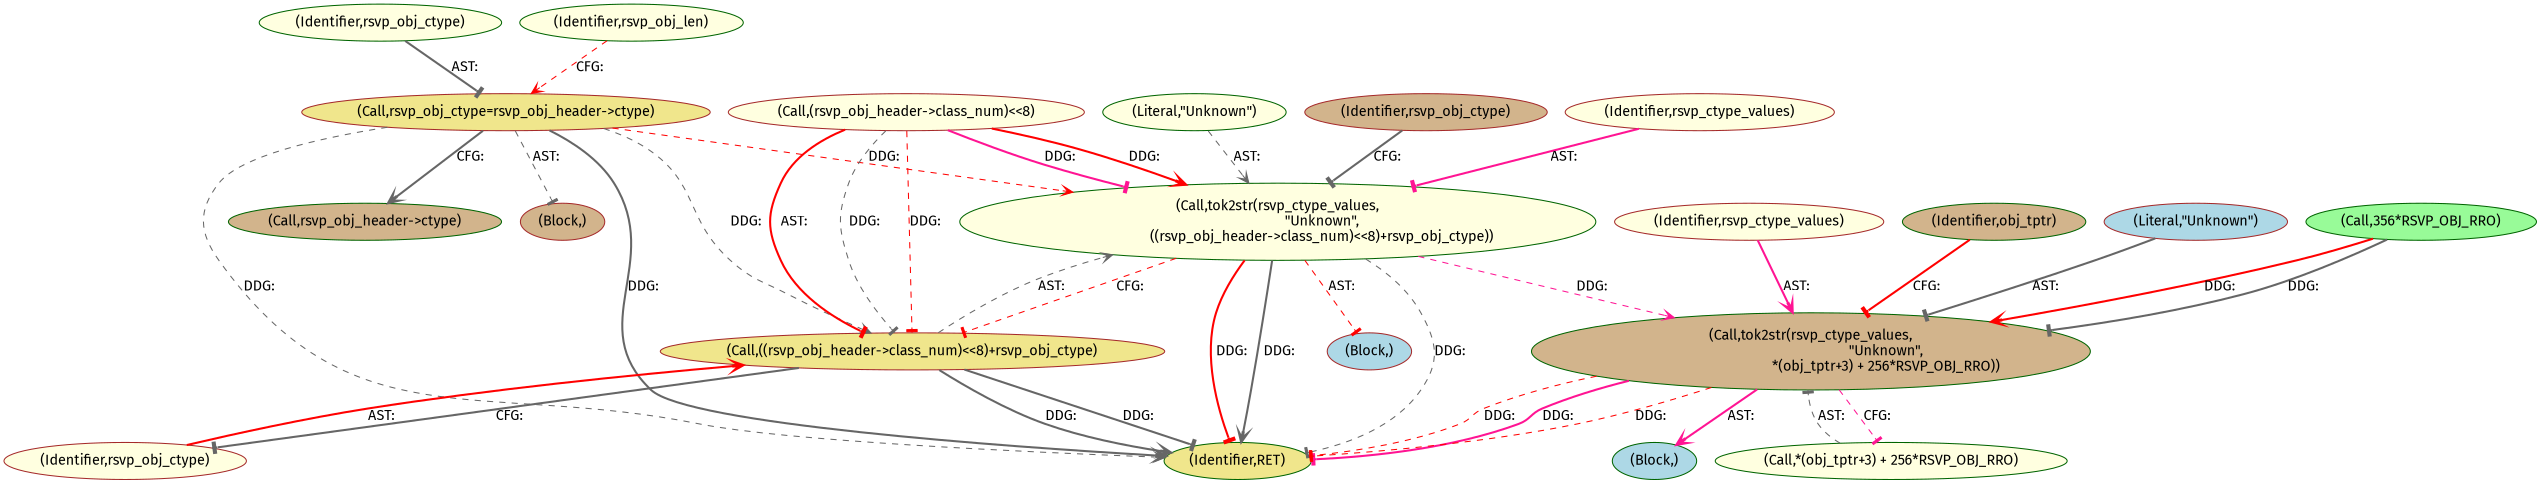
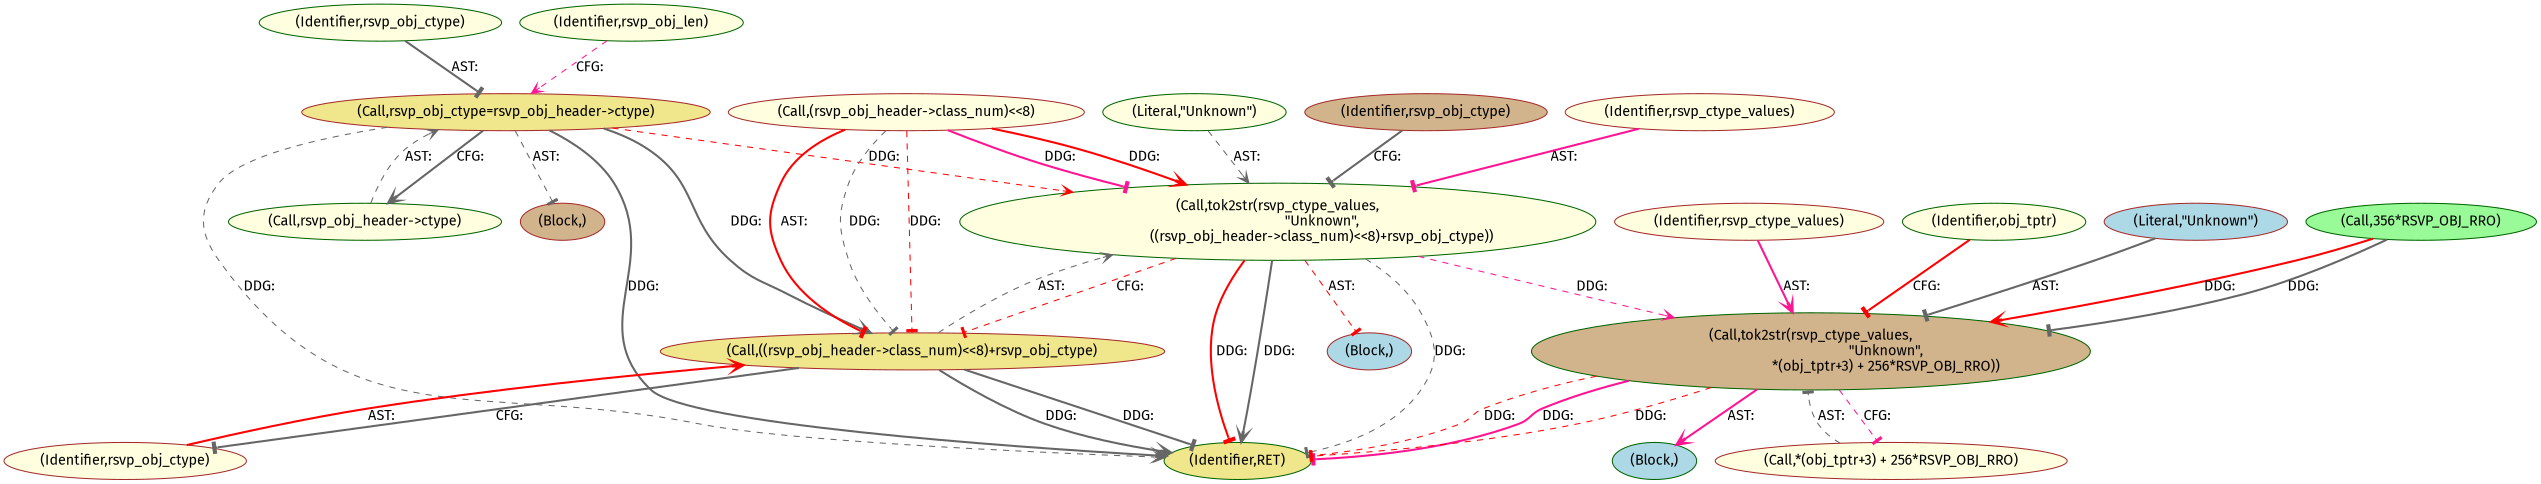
(574, 64) -> (574, 64)
none -> (393, 162)
(365, 222) -> (365, 222)
(1994, 222) -> (1994, 222)
(716, 246) -> (716, 246)
(1891, 461) -> (1891, 461)
